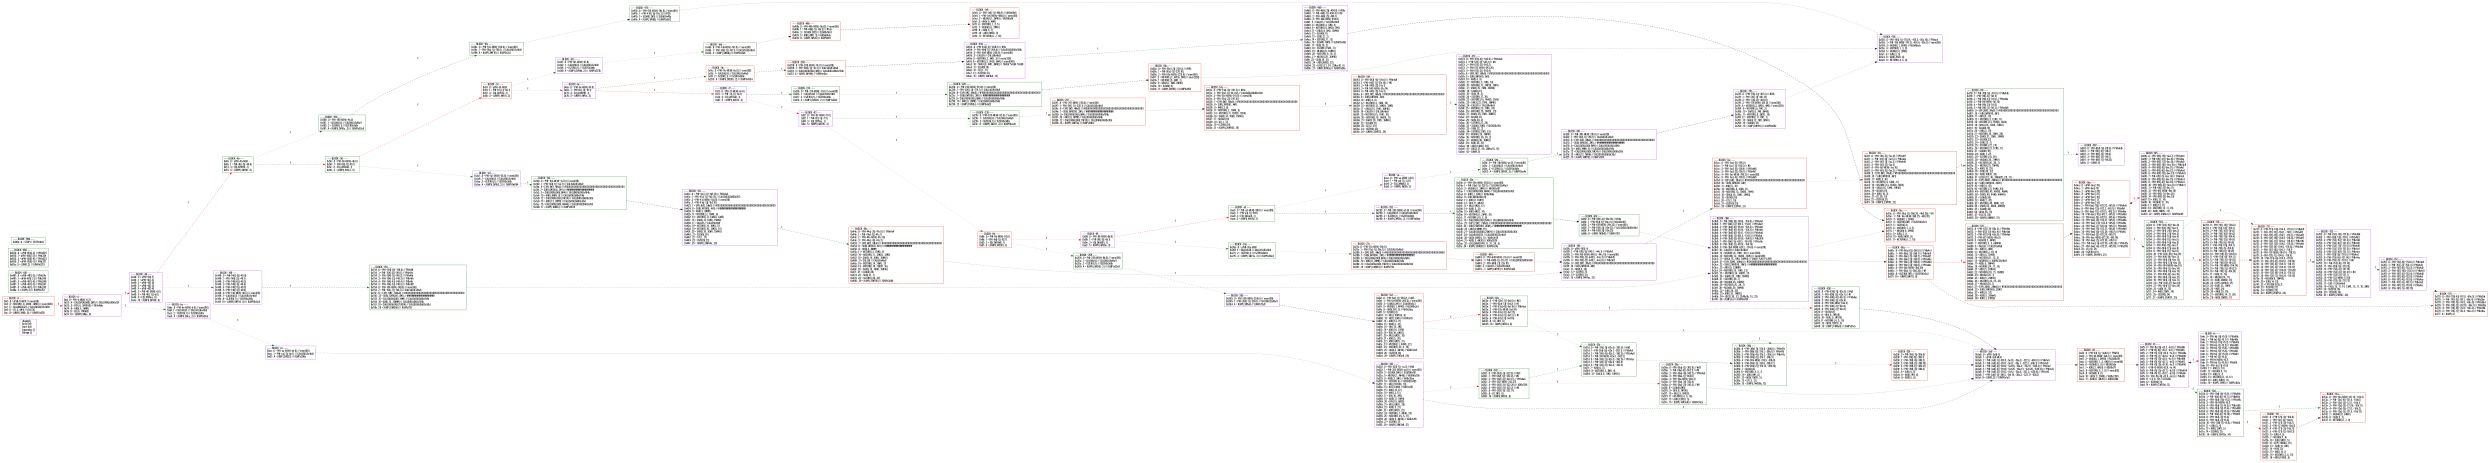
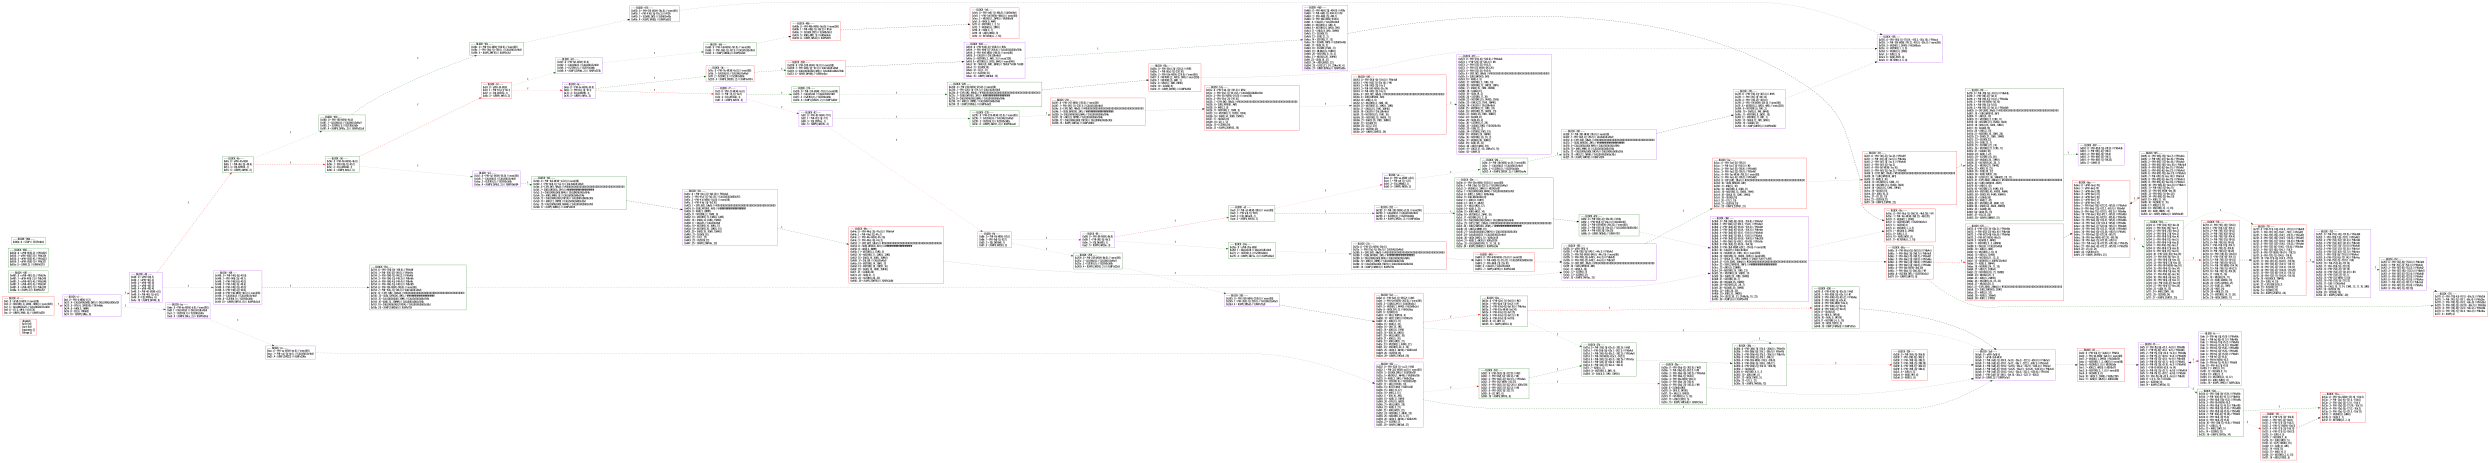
(28, 327) -> (28, 327)
